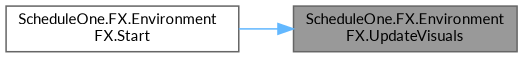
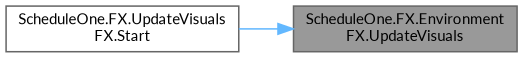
(122, 29) -> (122, 29)
